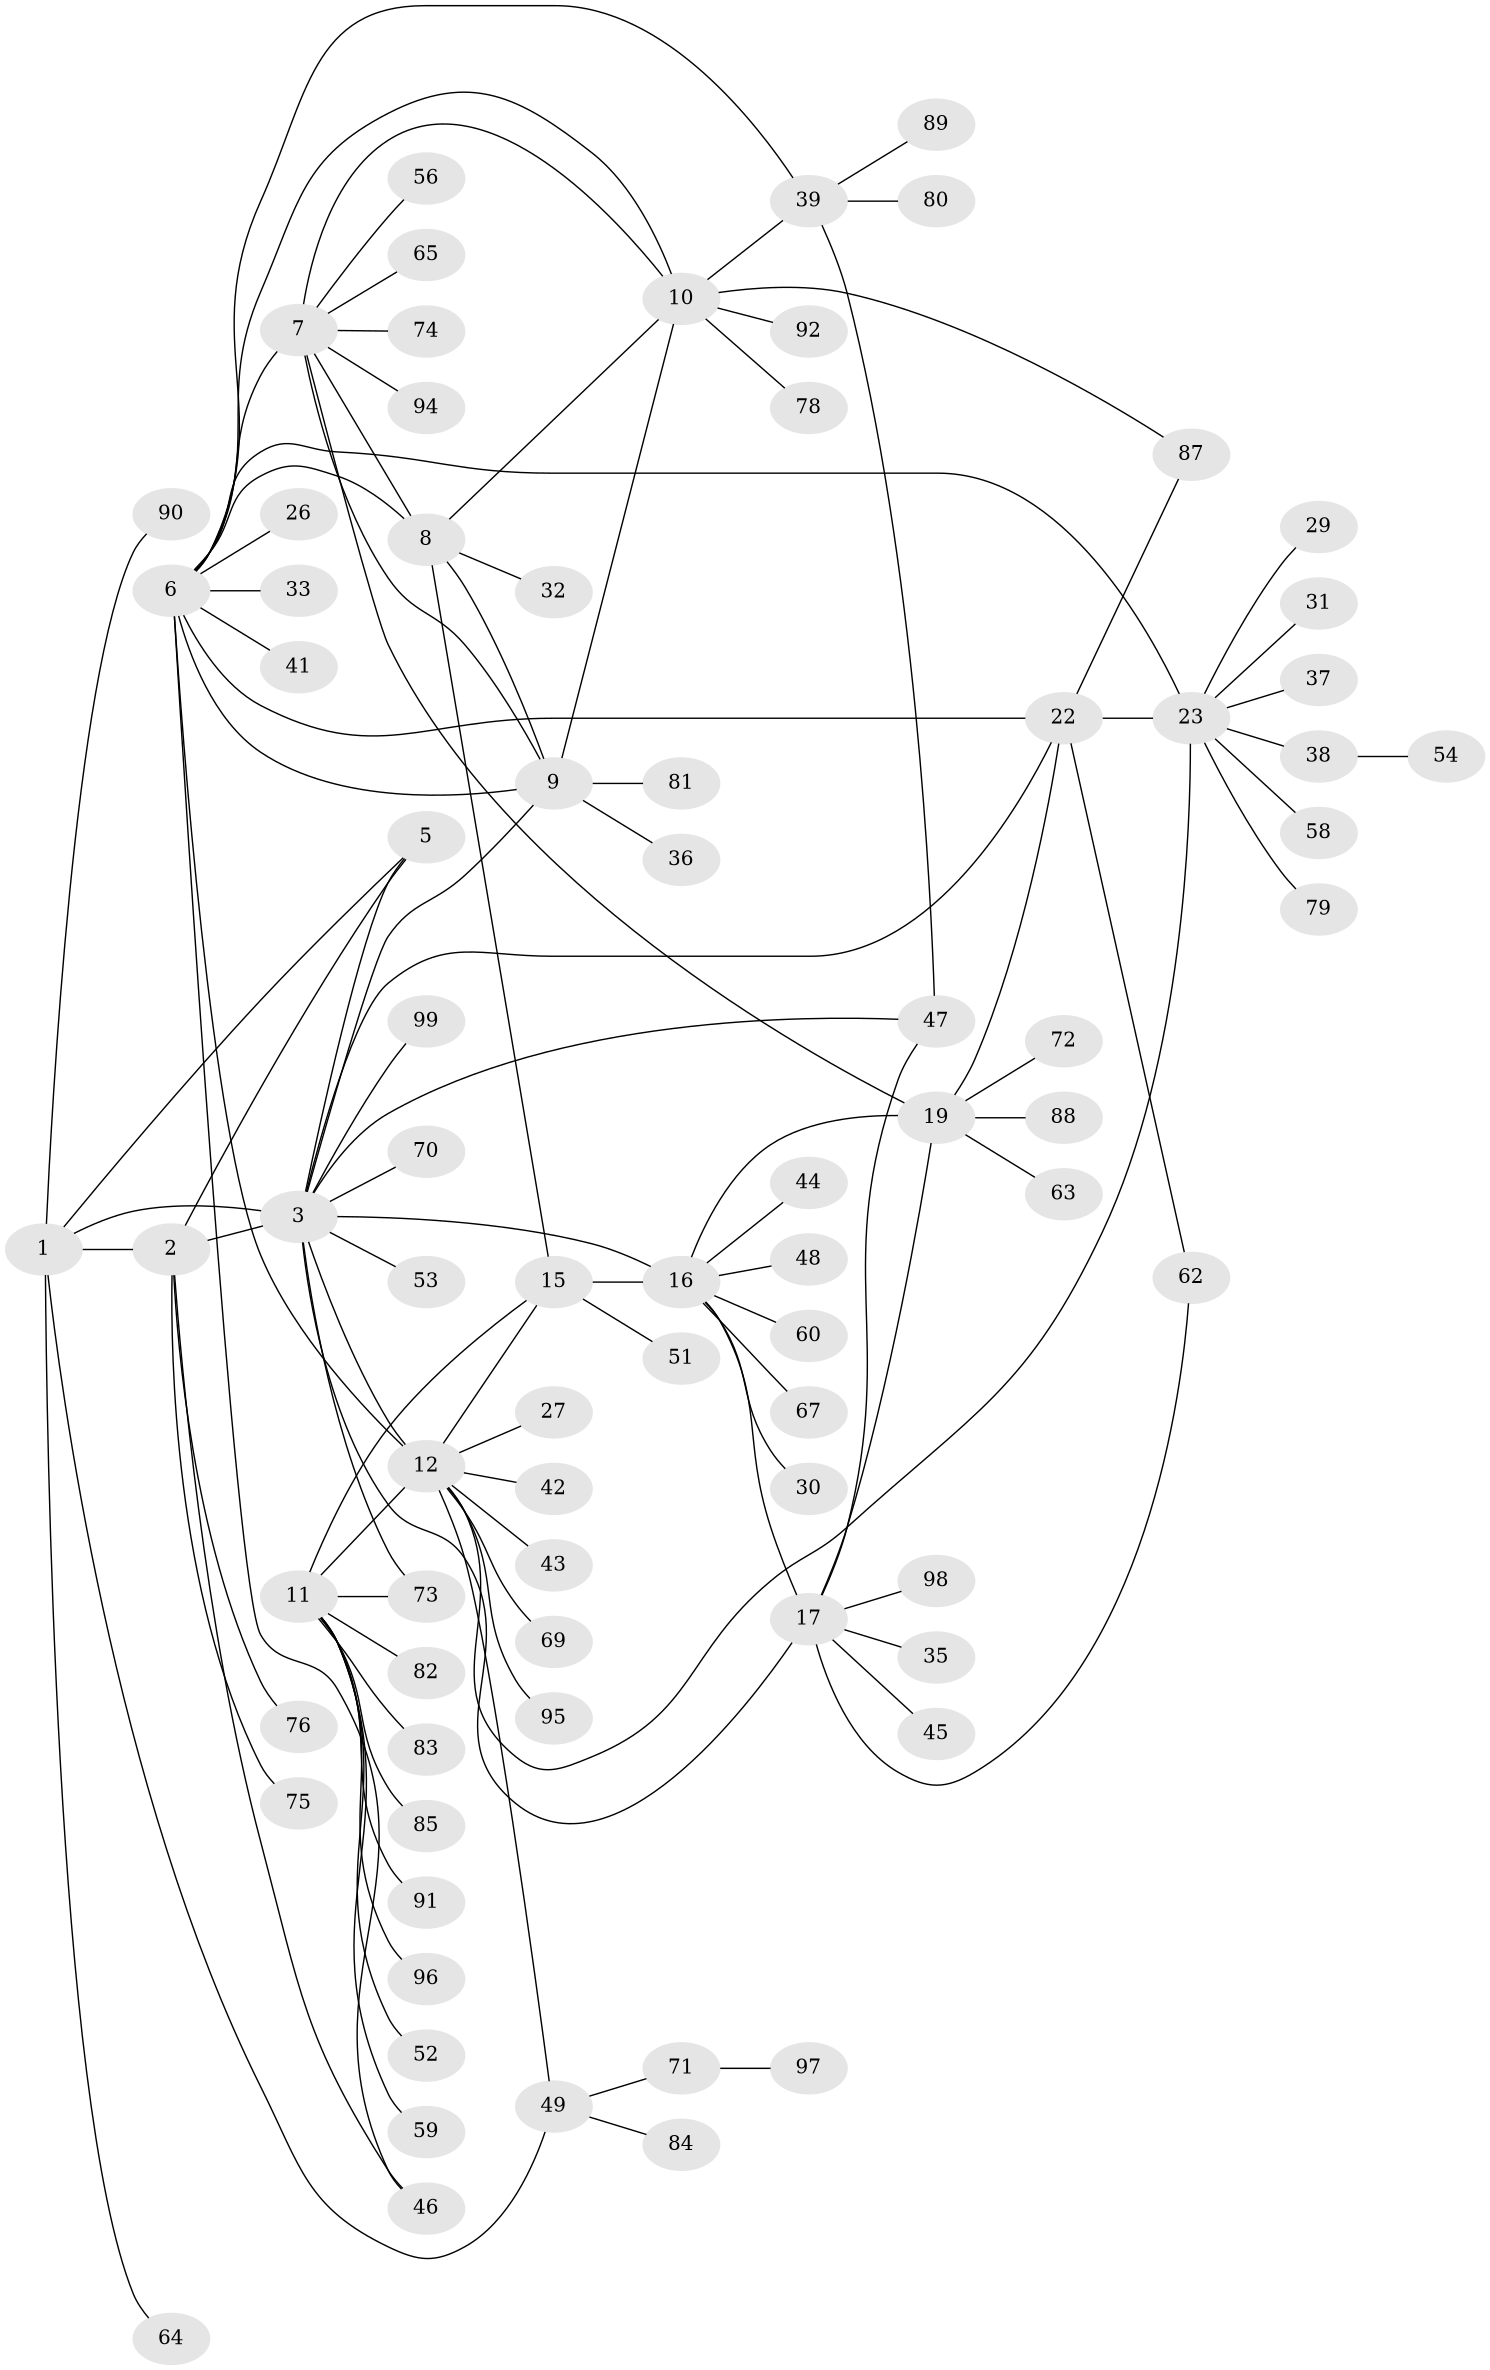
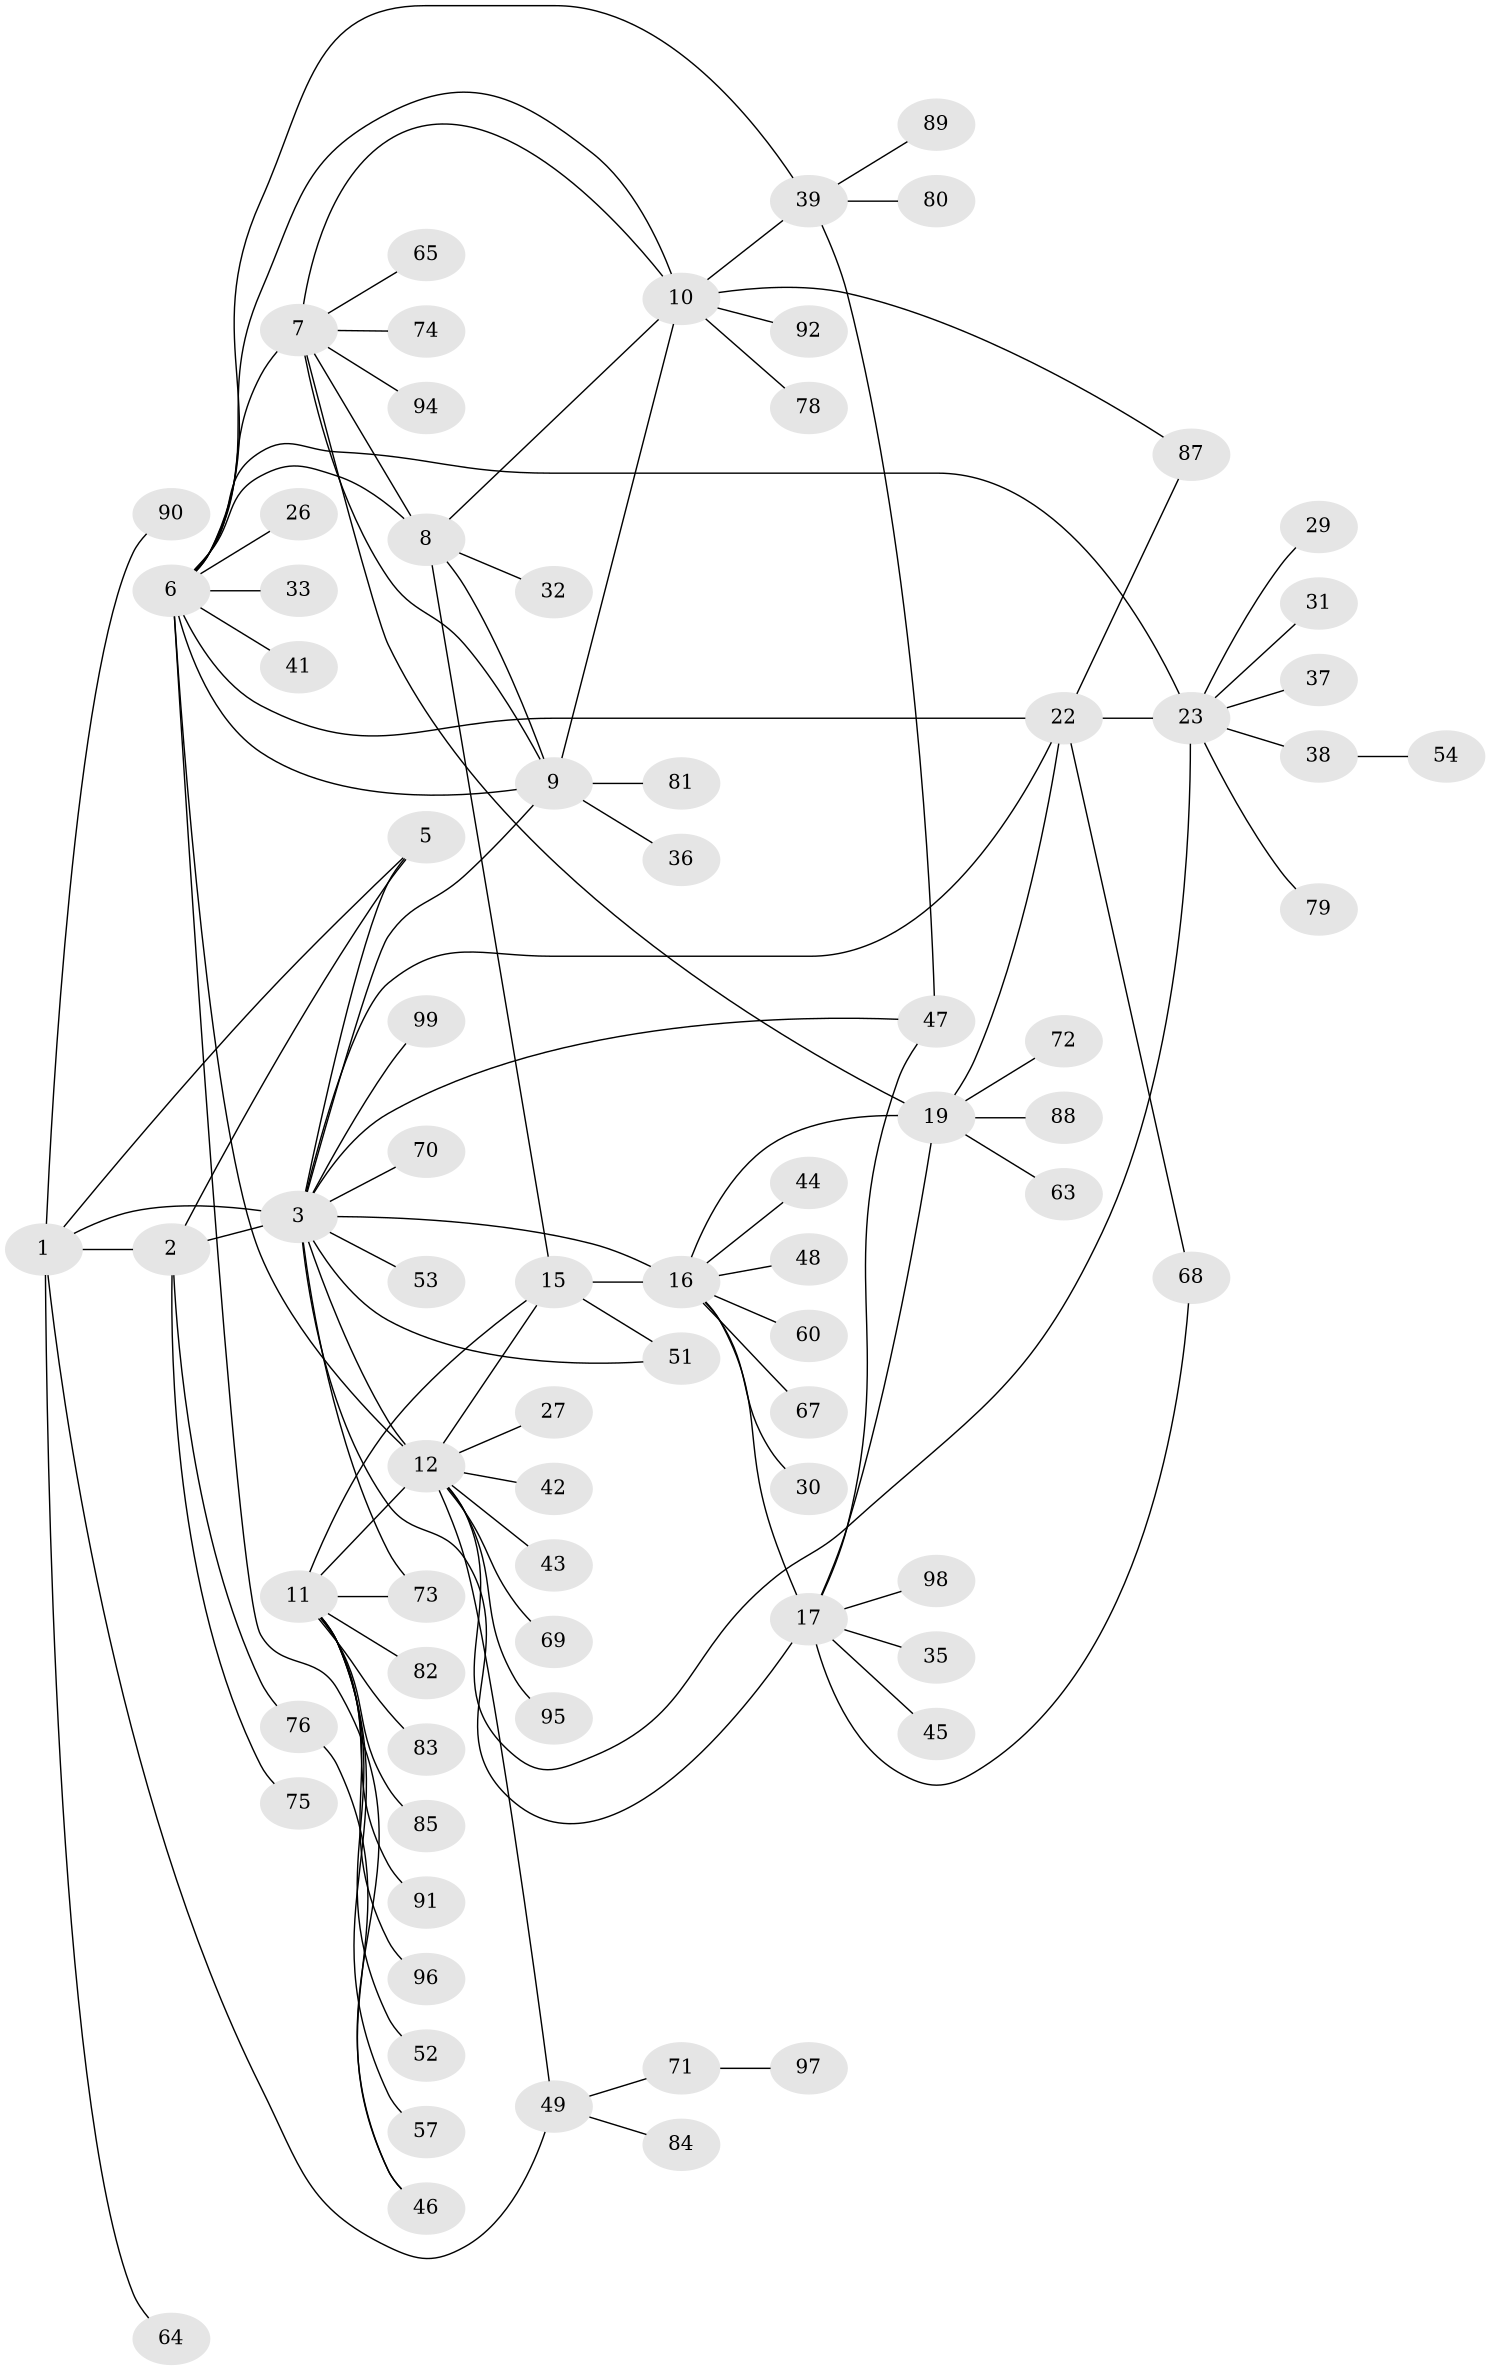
(426, 178) -> none
(1319, 833) -> none
(1191, 1278) -> (1191, 1278)
none -> (450, 1345)
(238, 1747) -> (363, 1968)
(426, 2132) -> (426, 2132)
